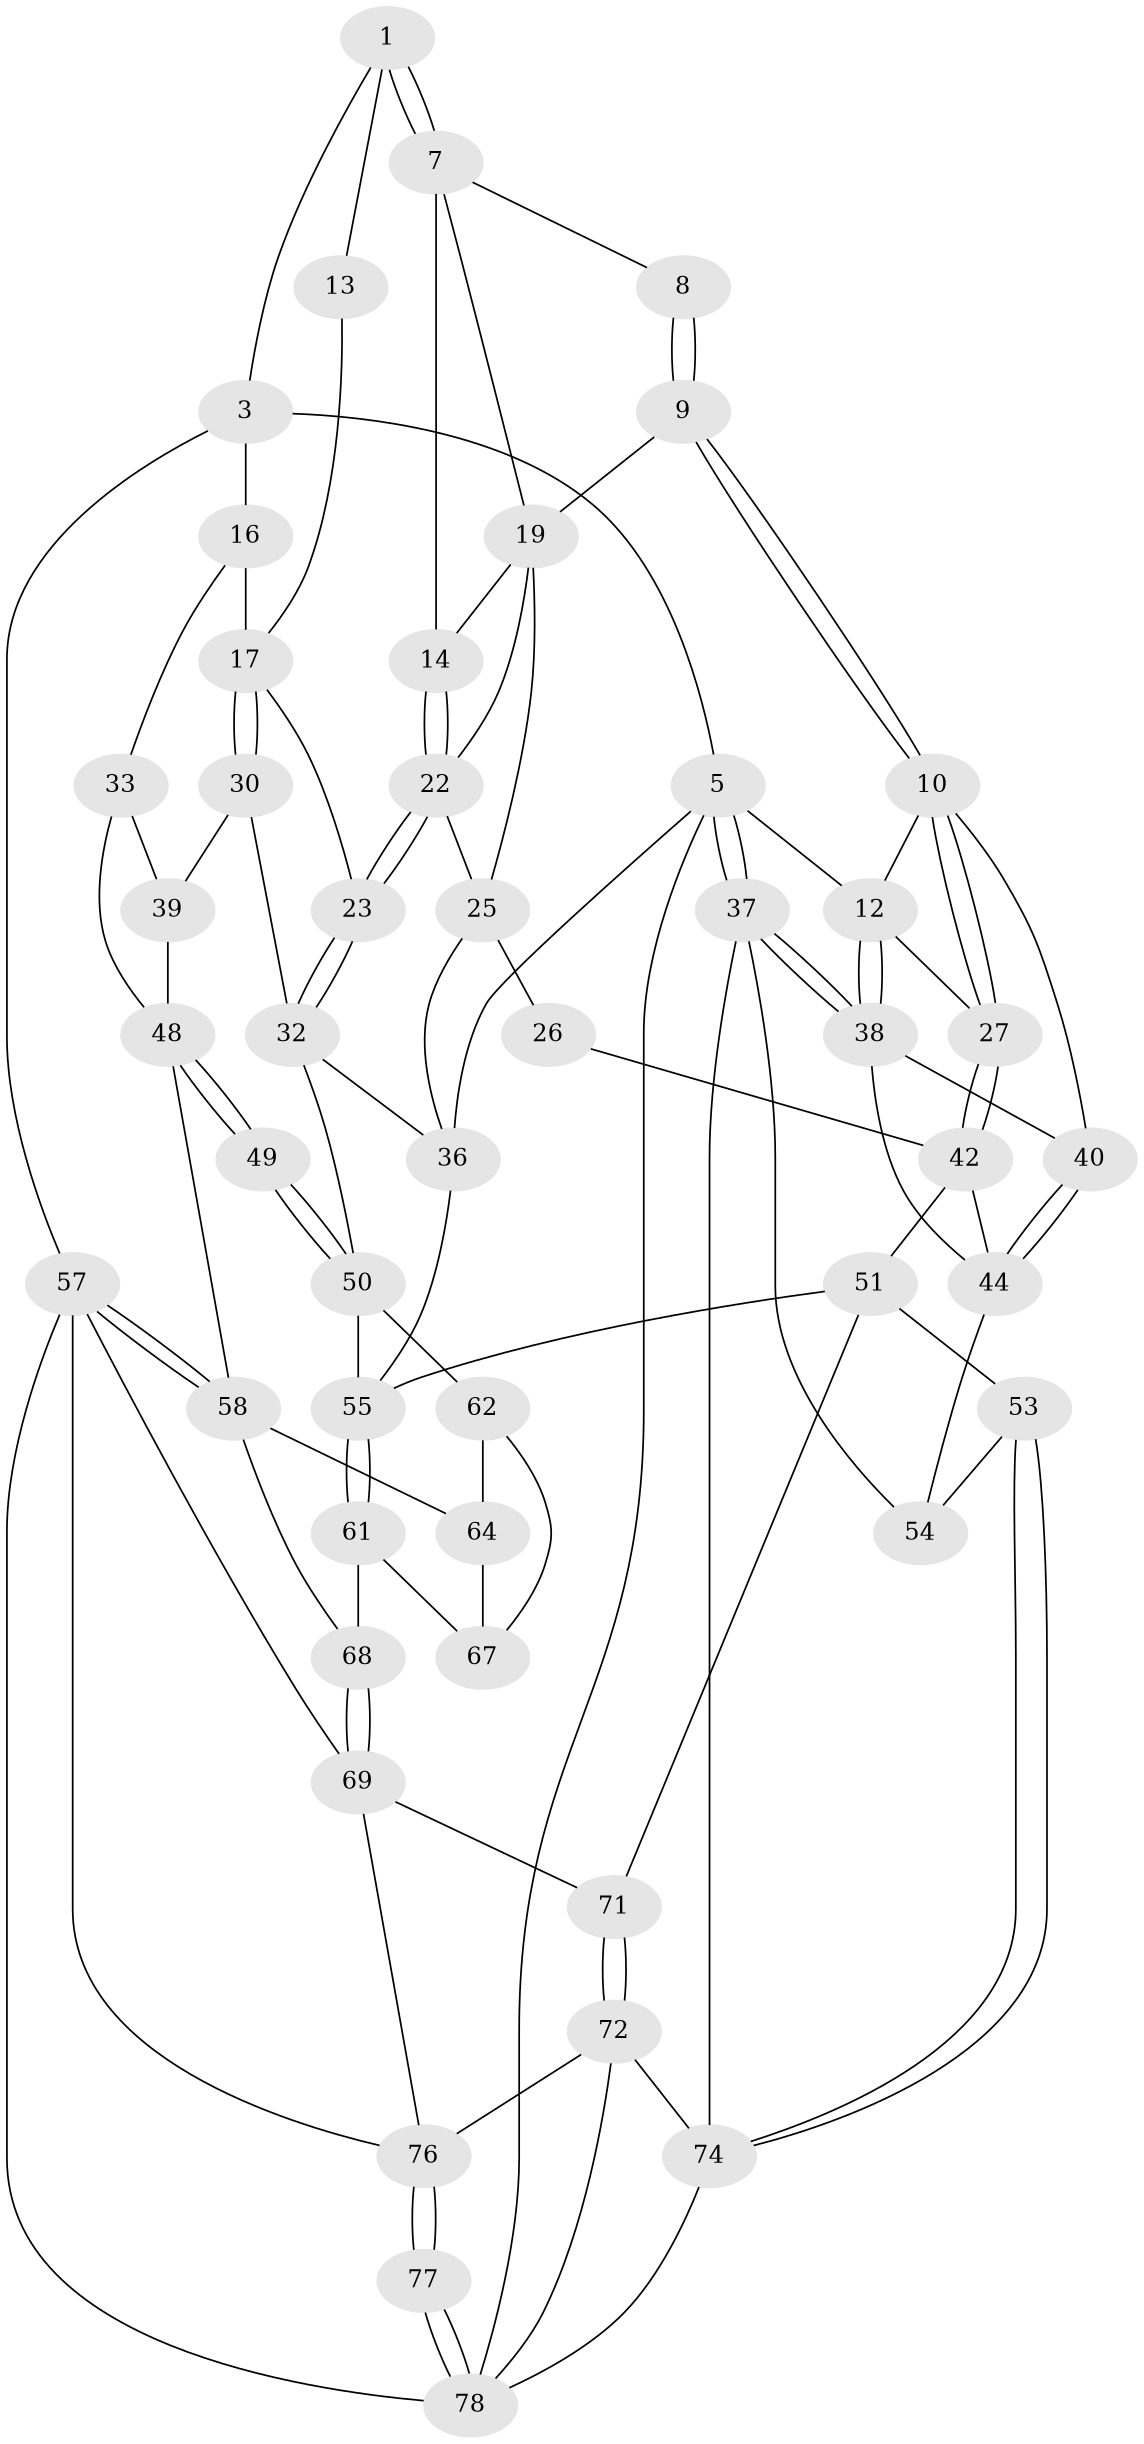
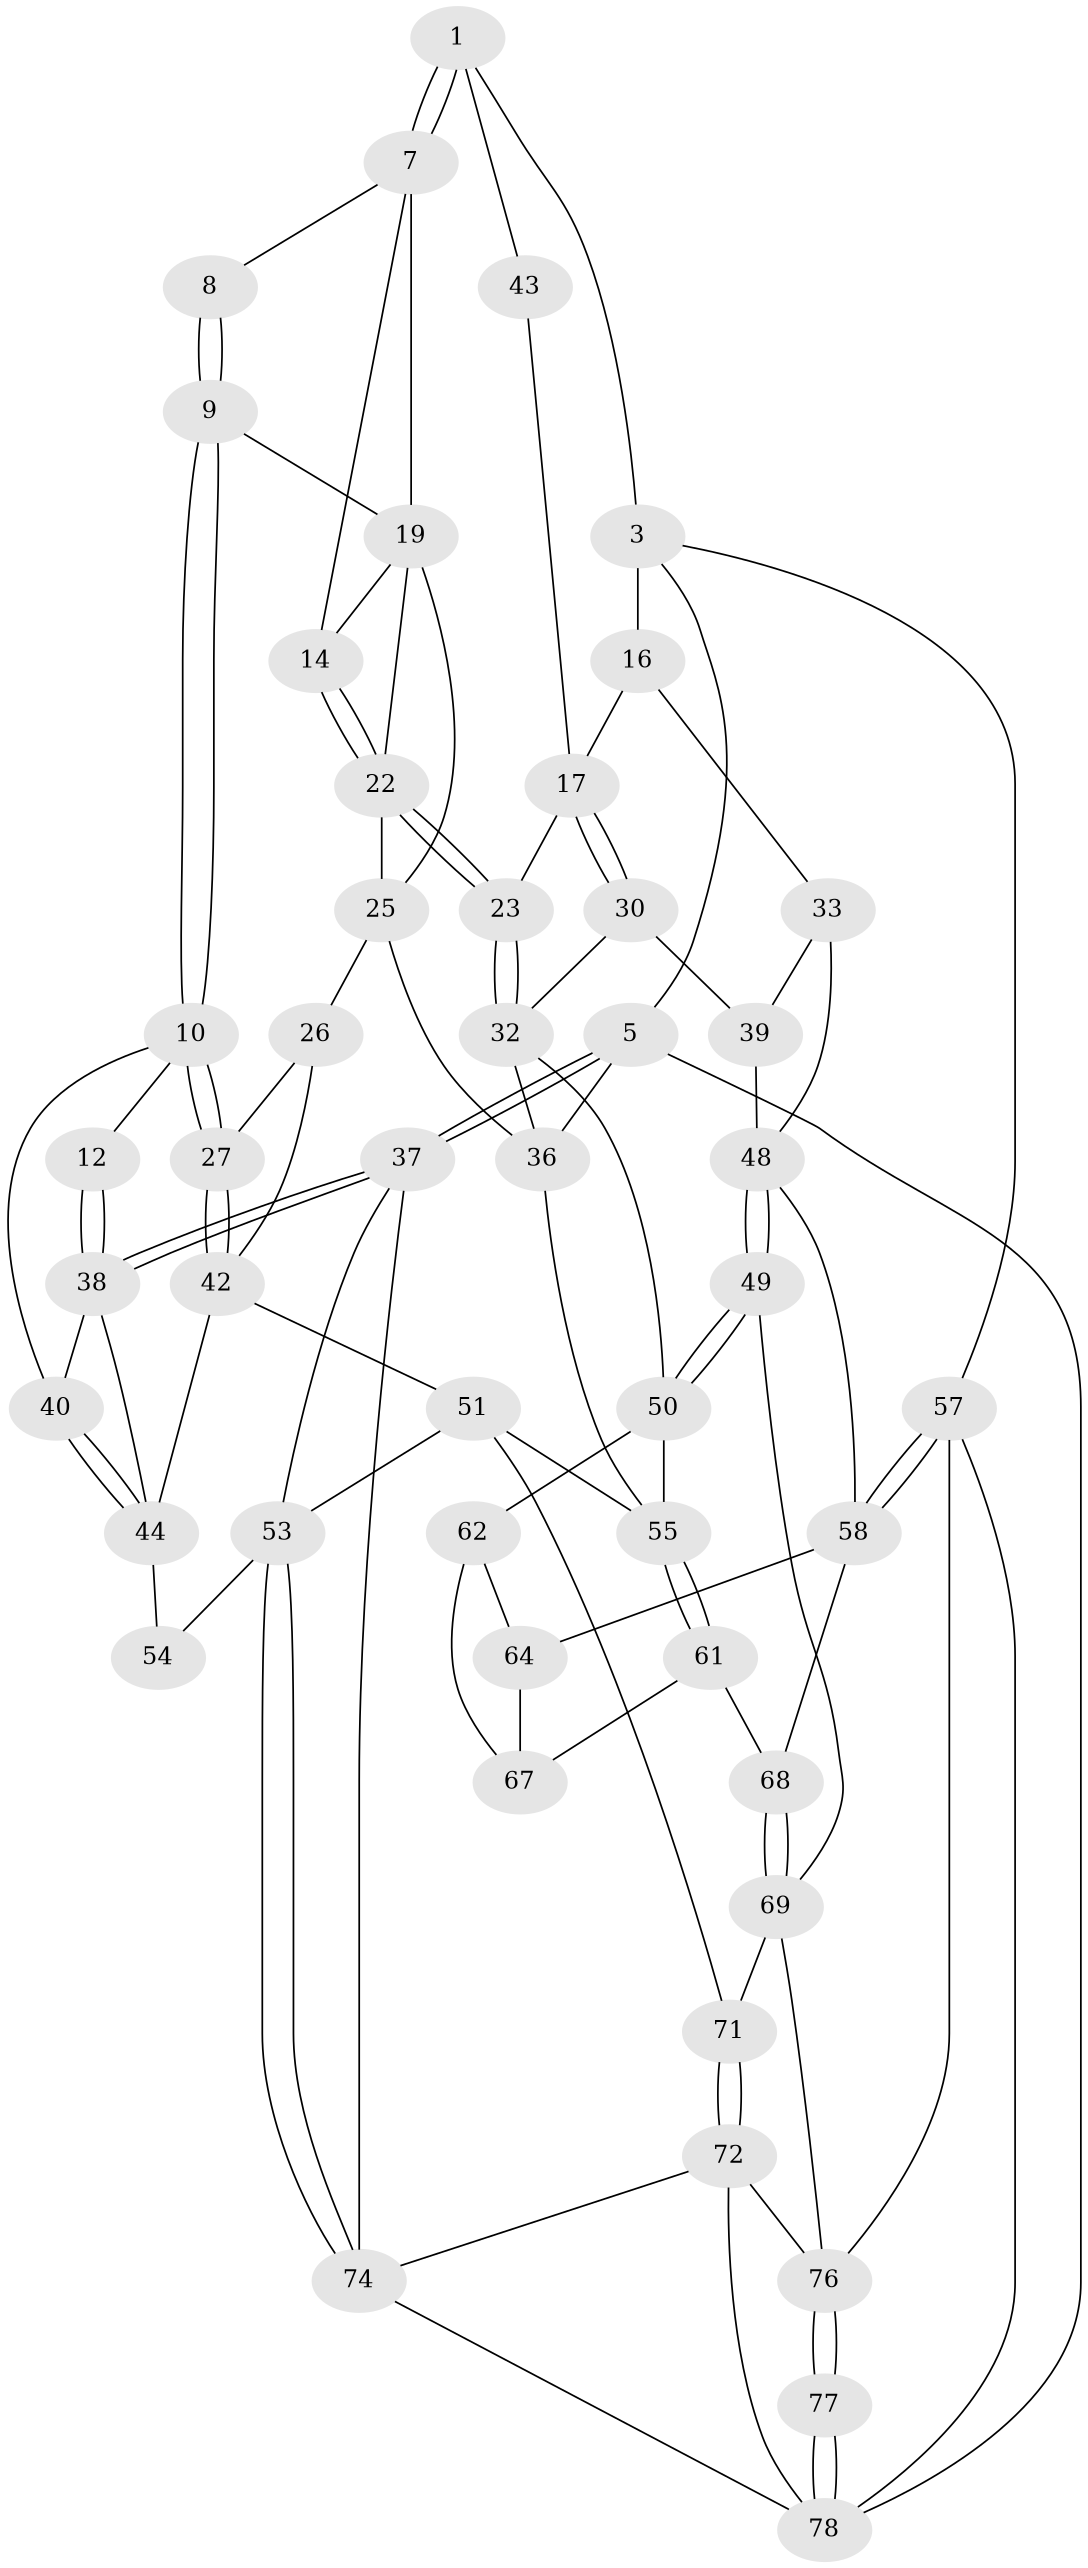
(341, 287) -> (525, 287)
(795, 848) -> none
(933, 972) -> (267, 1097)
(775, 1241) -> (321, 1348)
(207, 1537) -> (801, 1604)
